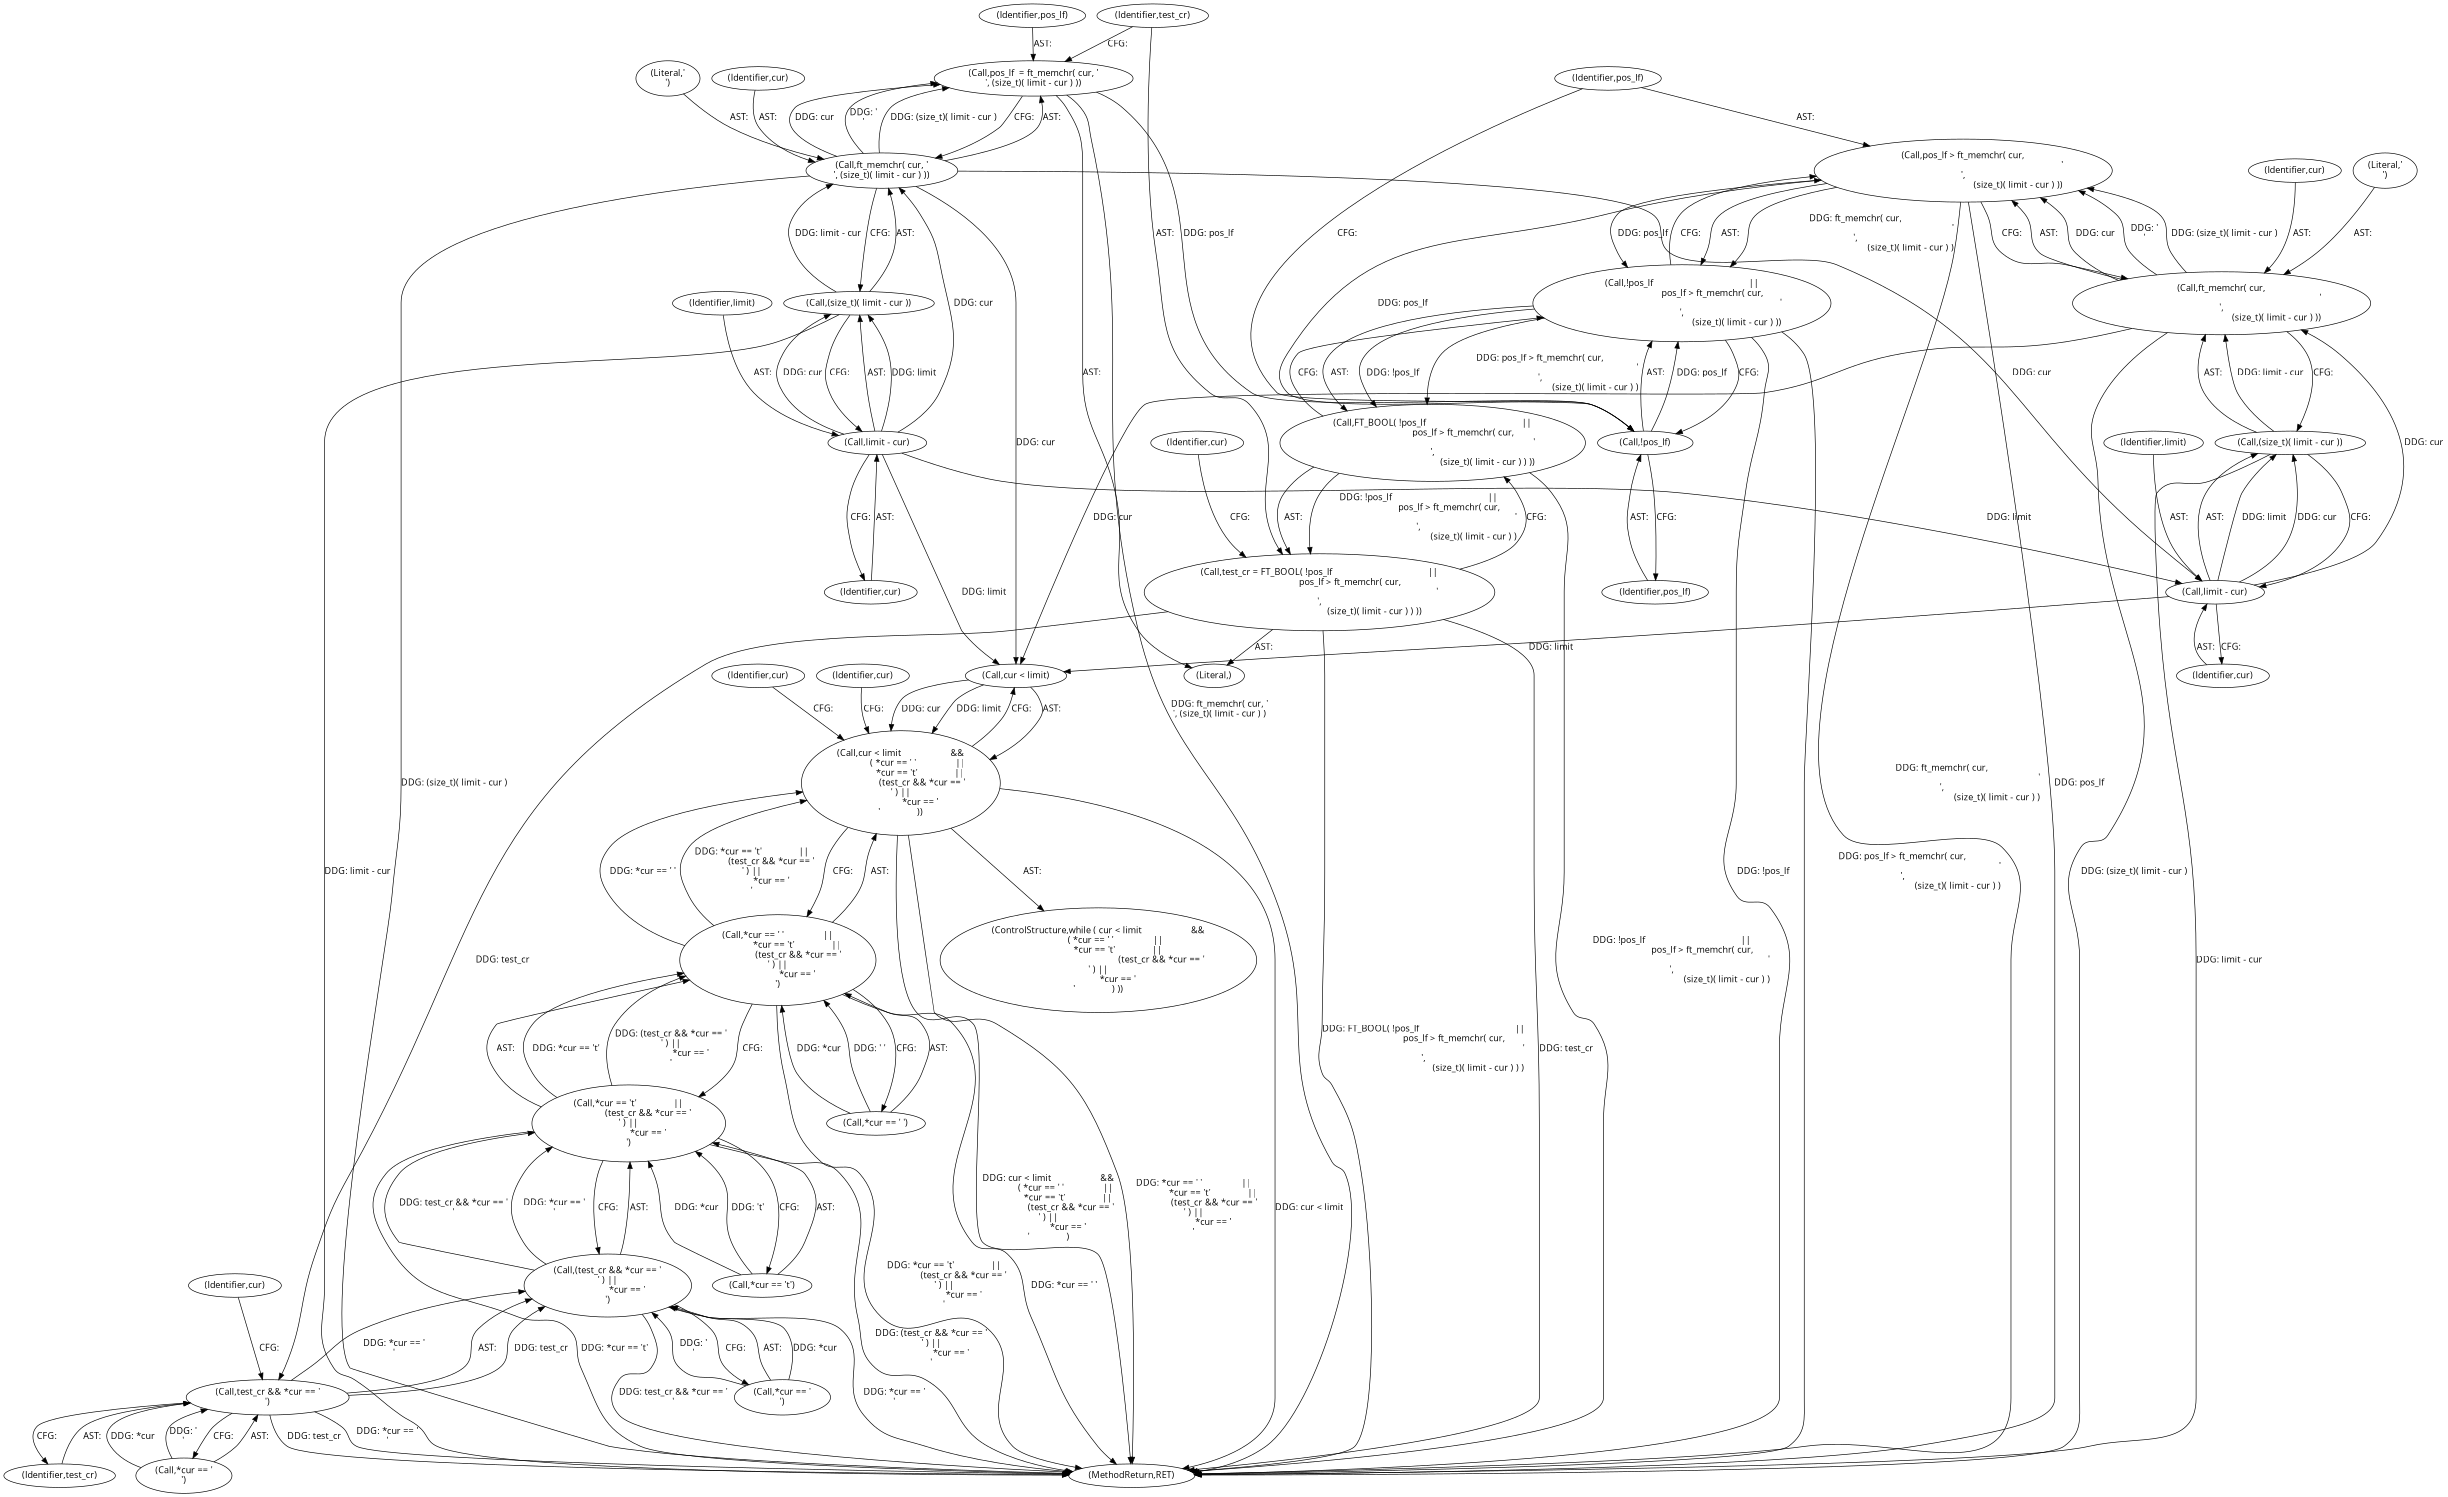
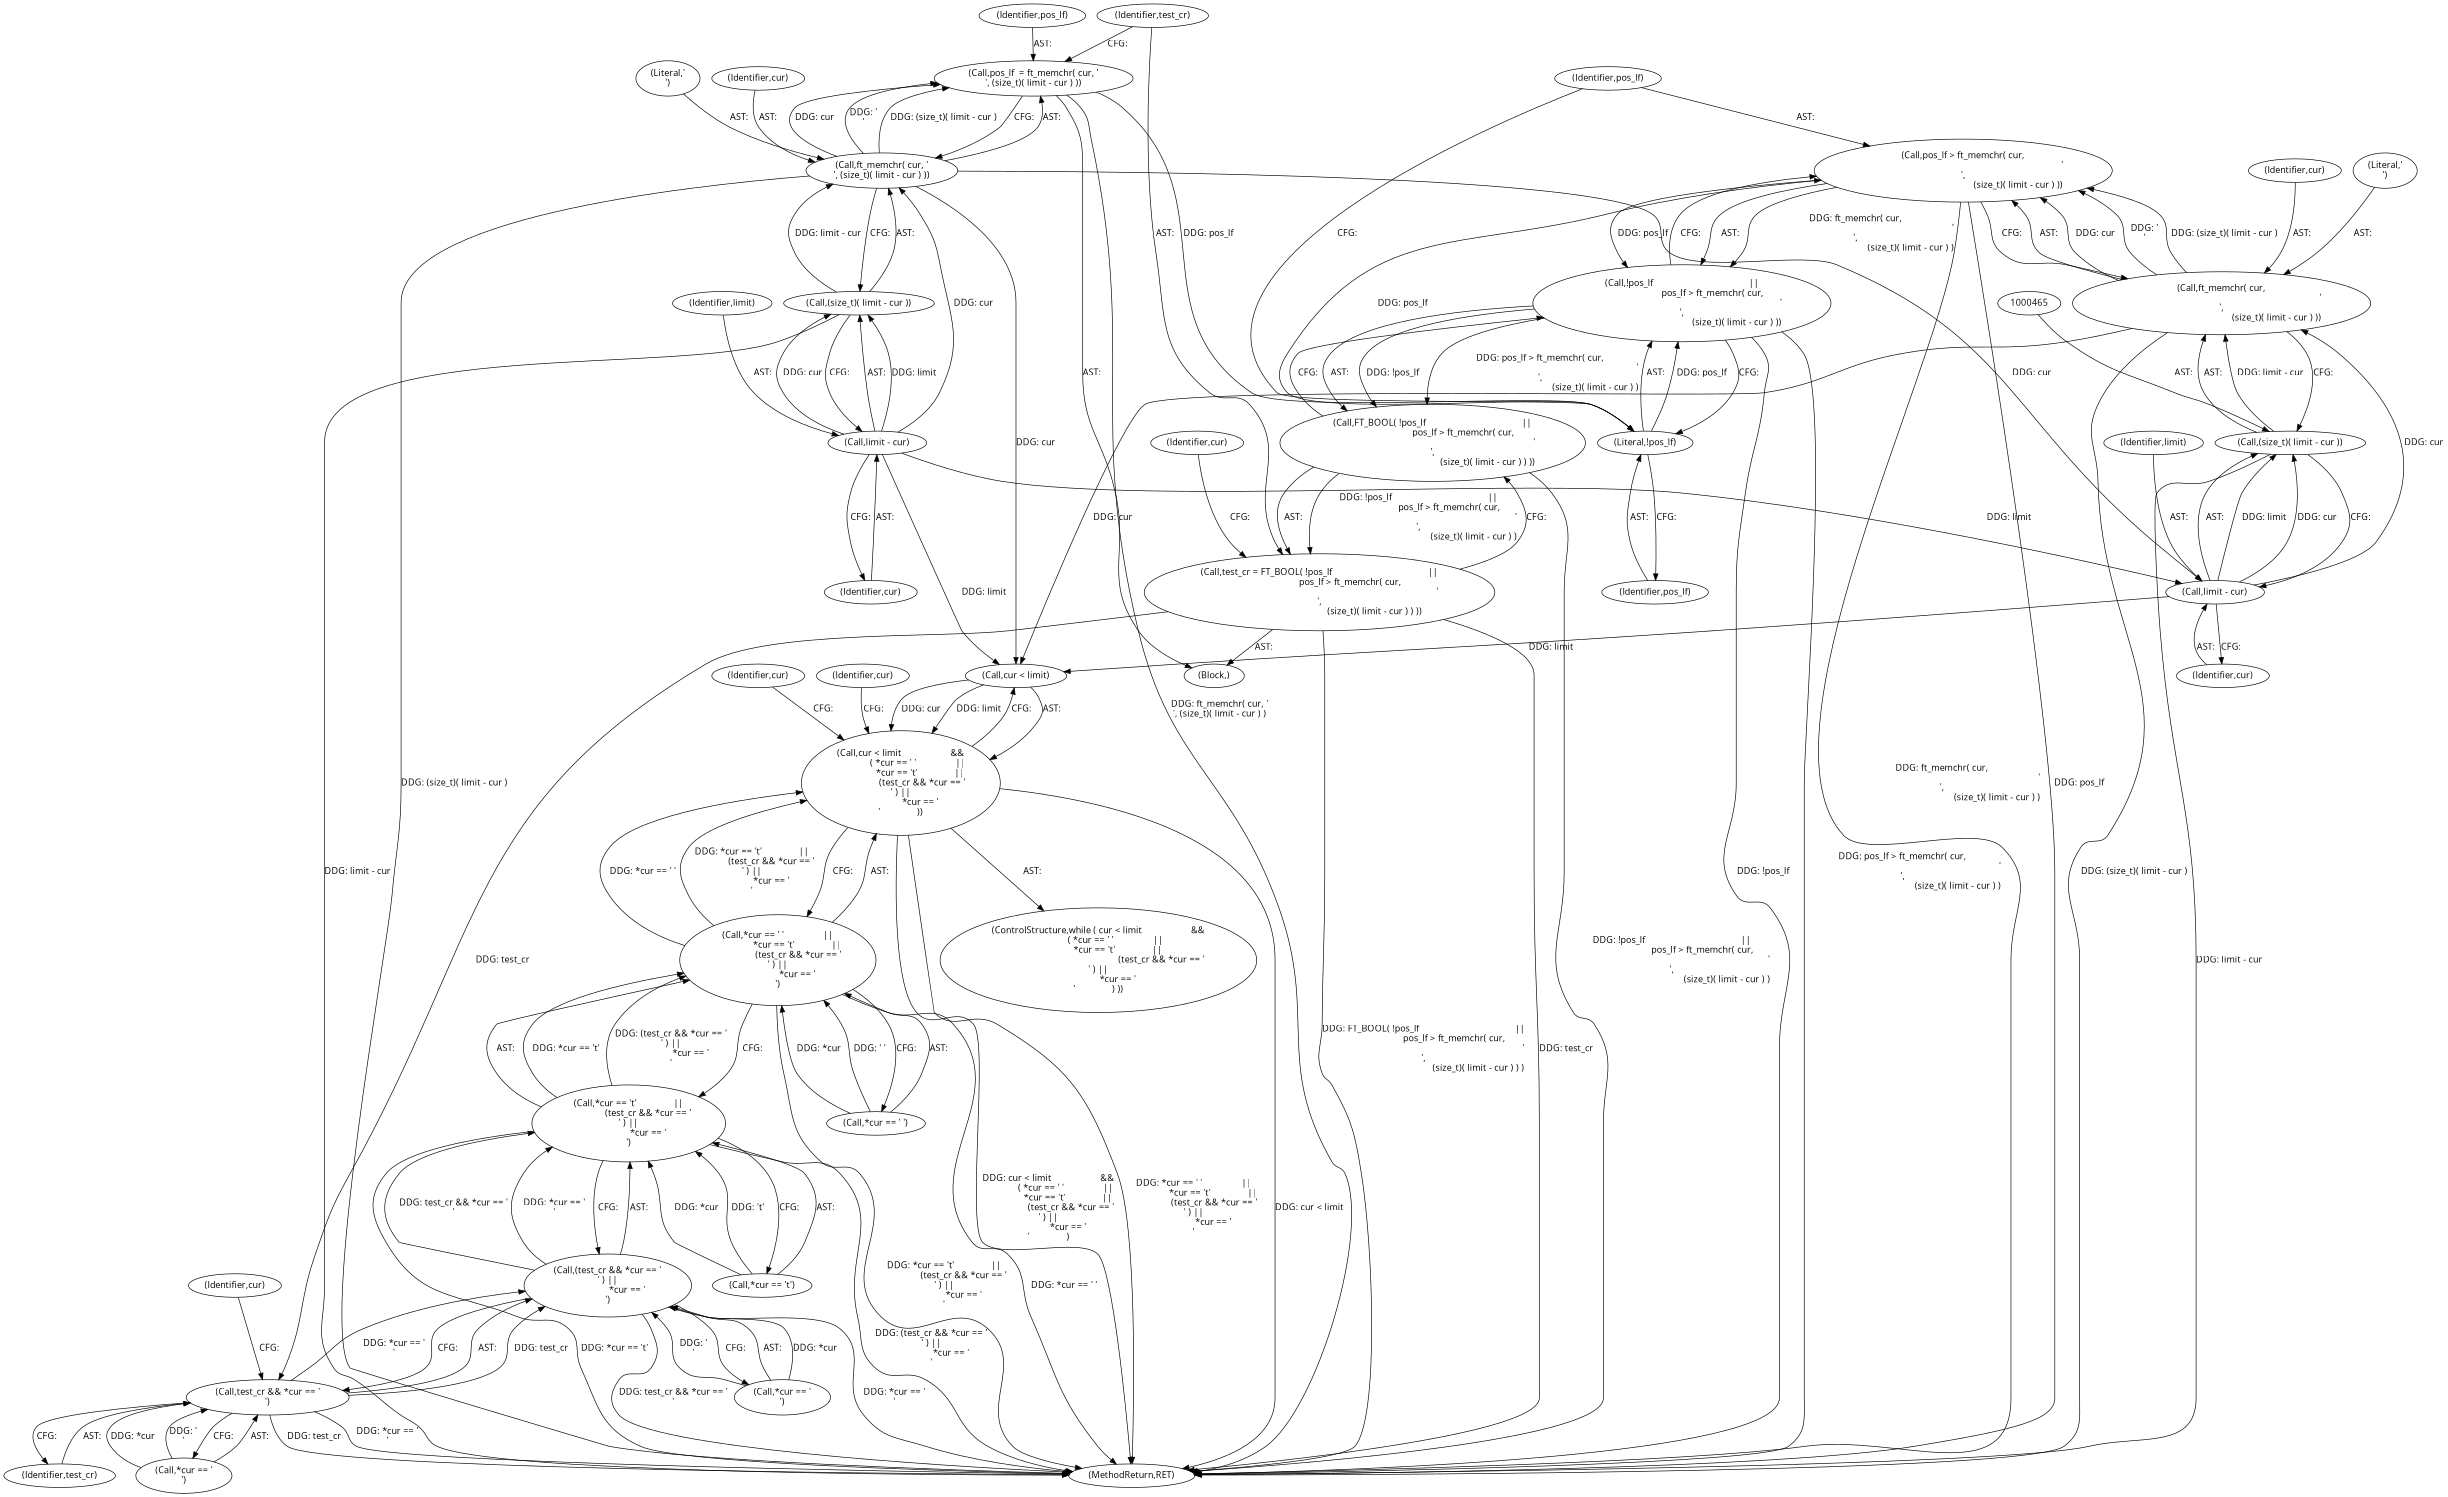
none -> (2029, 303)
(1645, 443) -> (1645, 443)
(1214, 676) -> (1214, 676)
none -> (432, 1339)
